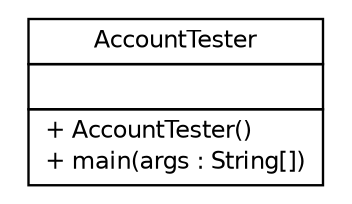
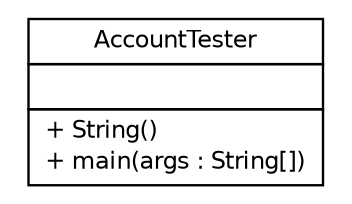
(150, 131) -> (102, 131)
